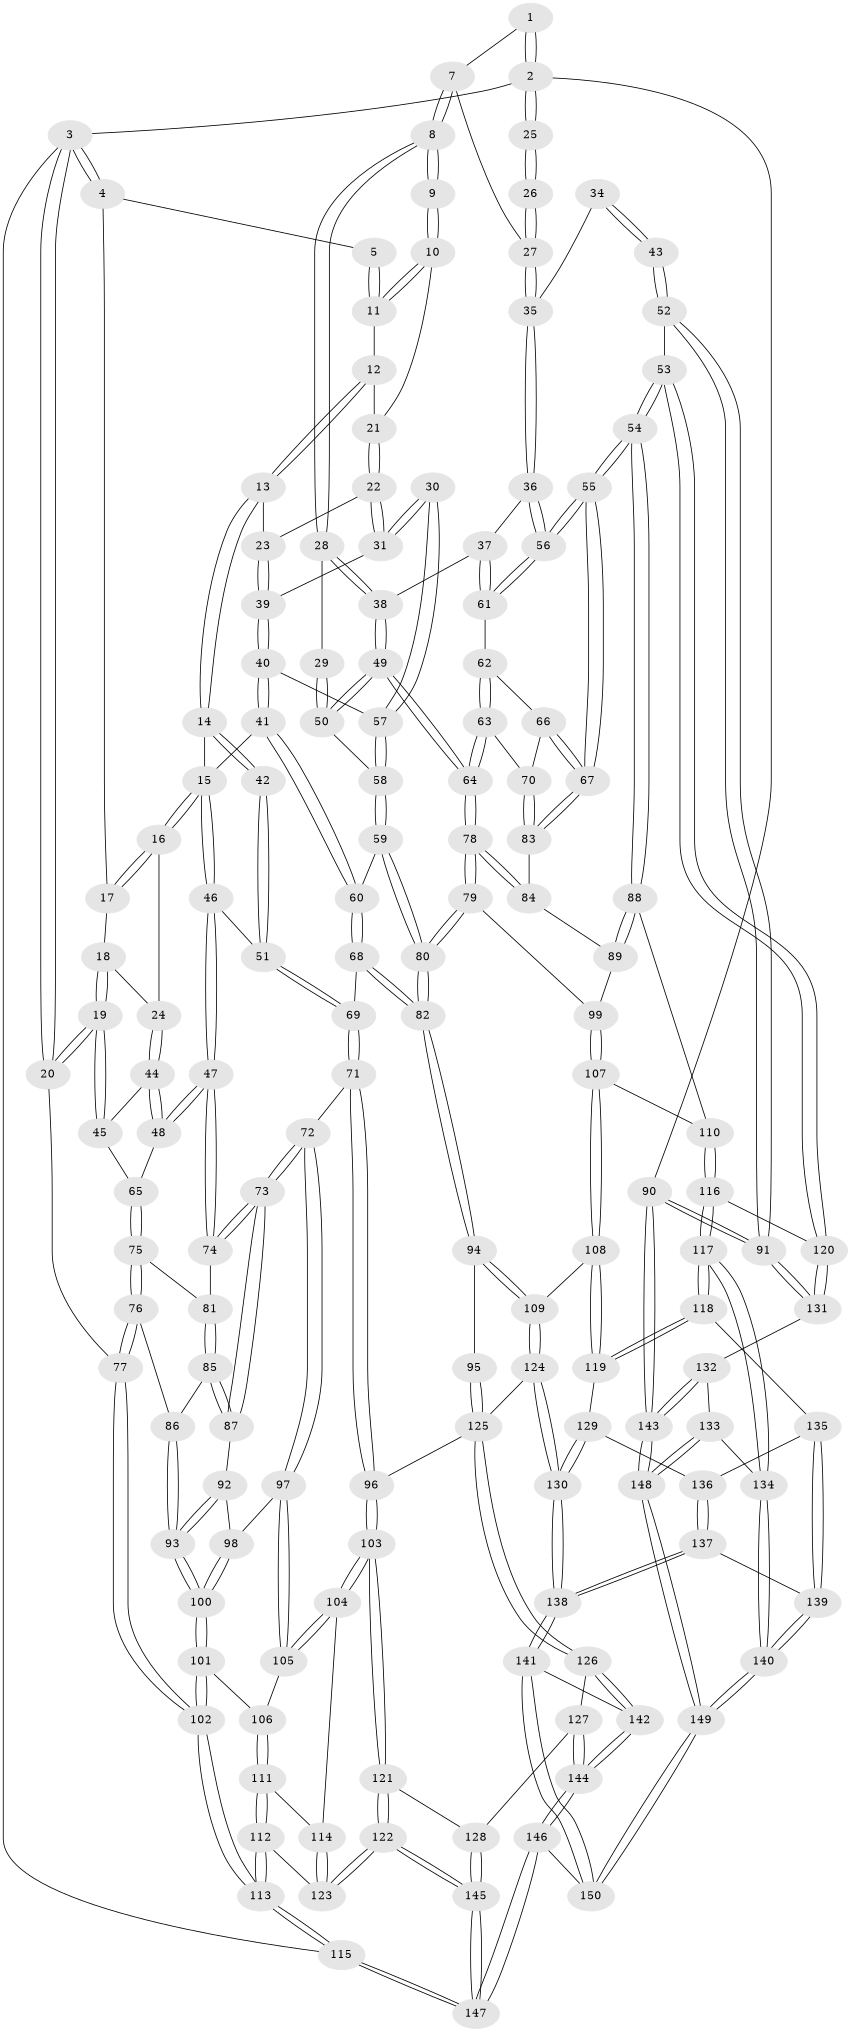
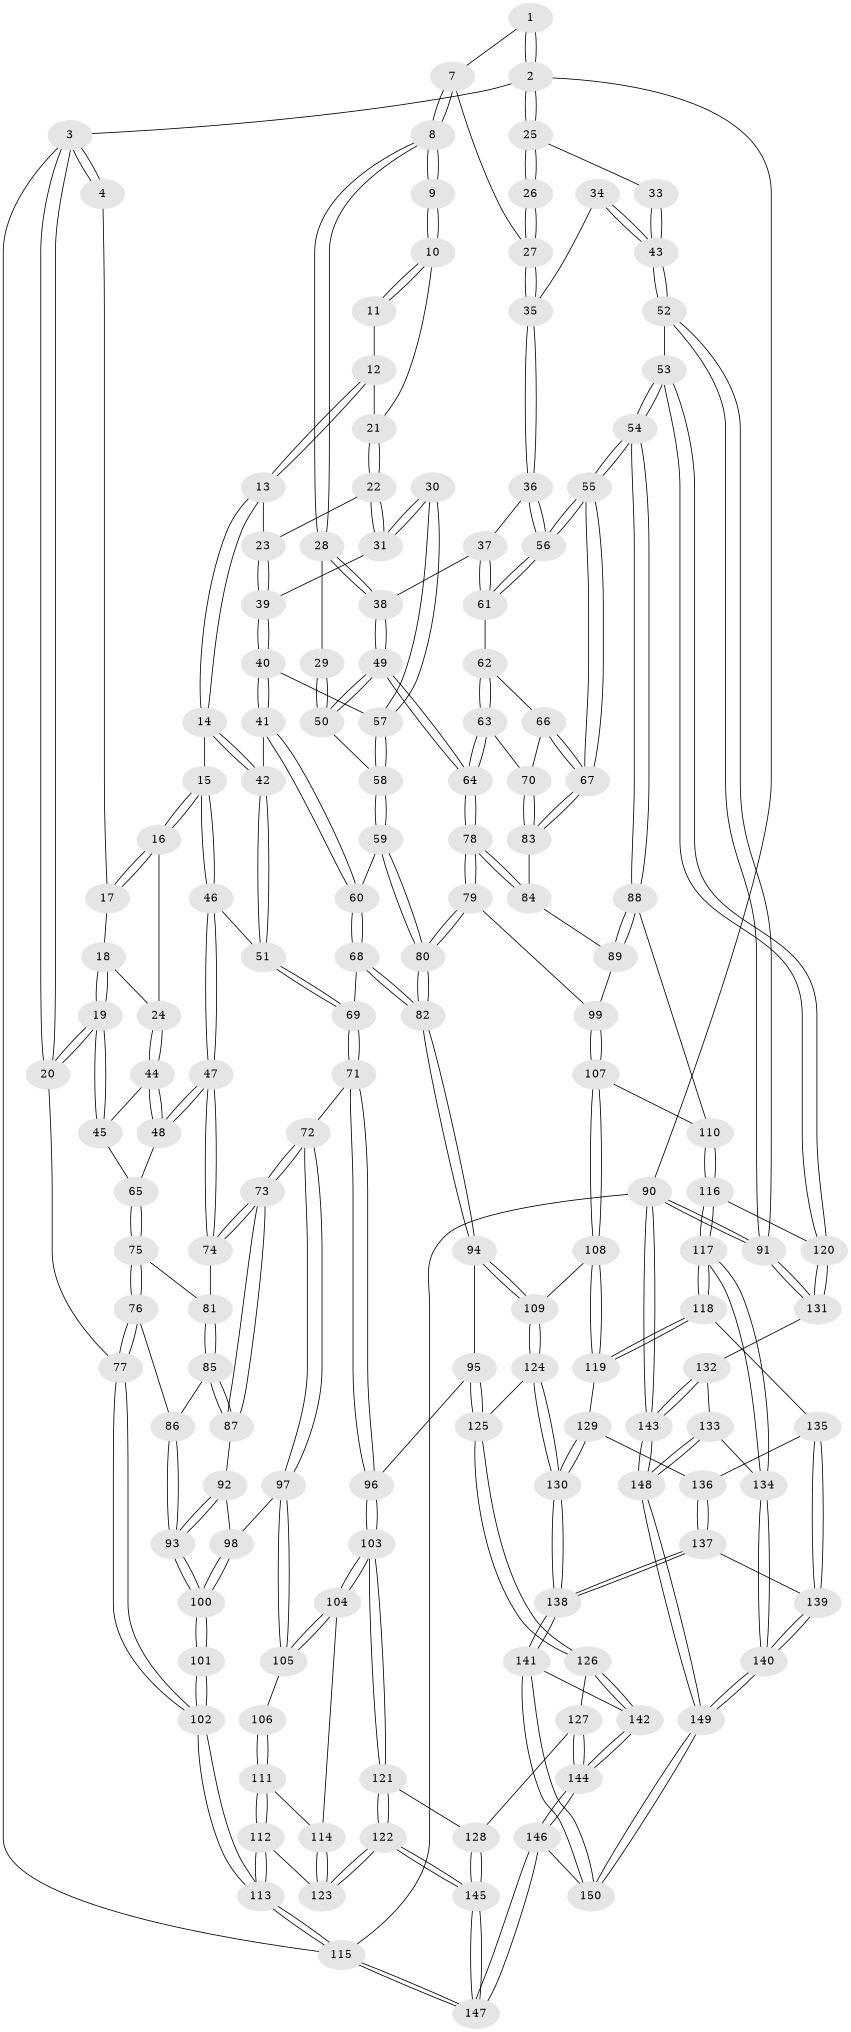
none -> (656, 194)
(374, 253) -> none
(241, 745) -> (263, 752)
(425, 1456) -> (423, 1427)
none -> (430, 1506)
(232, 1691) -> none
